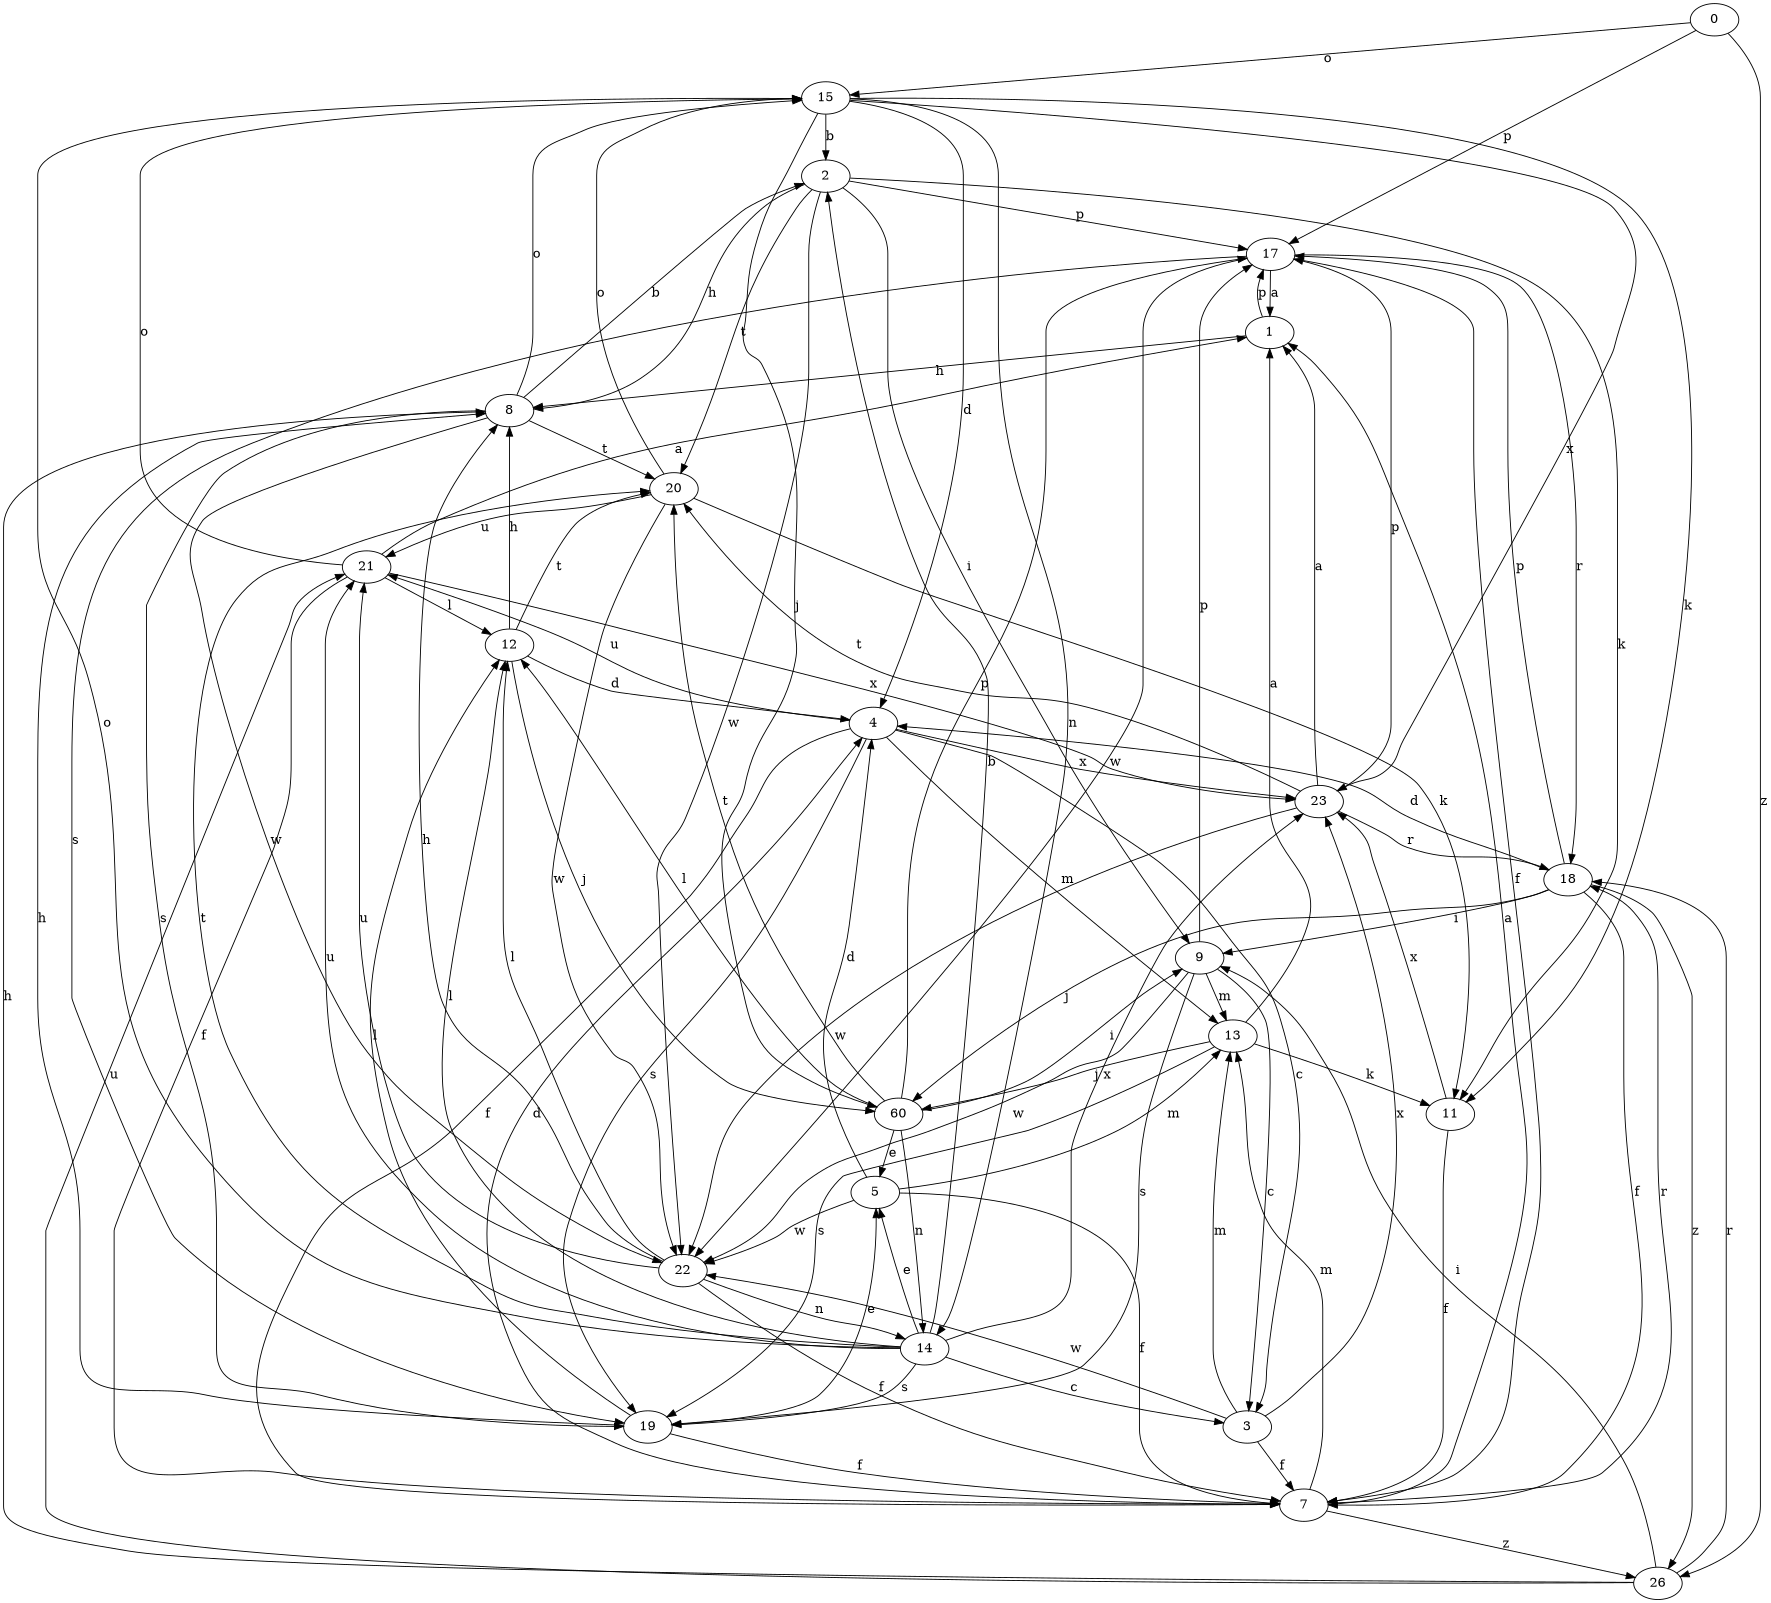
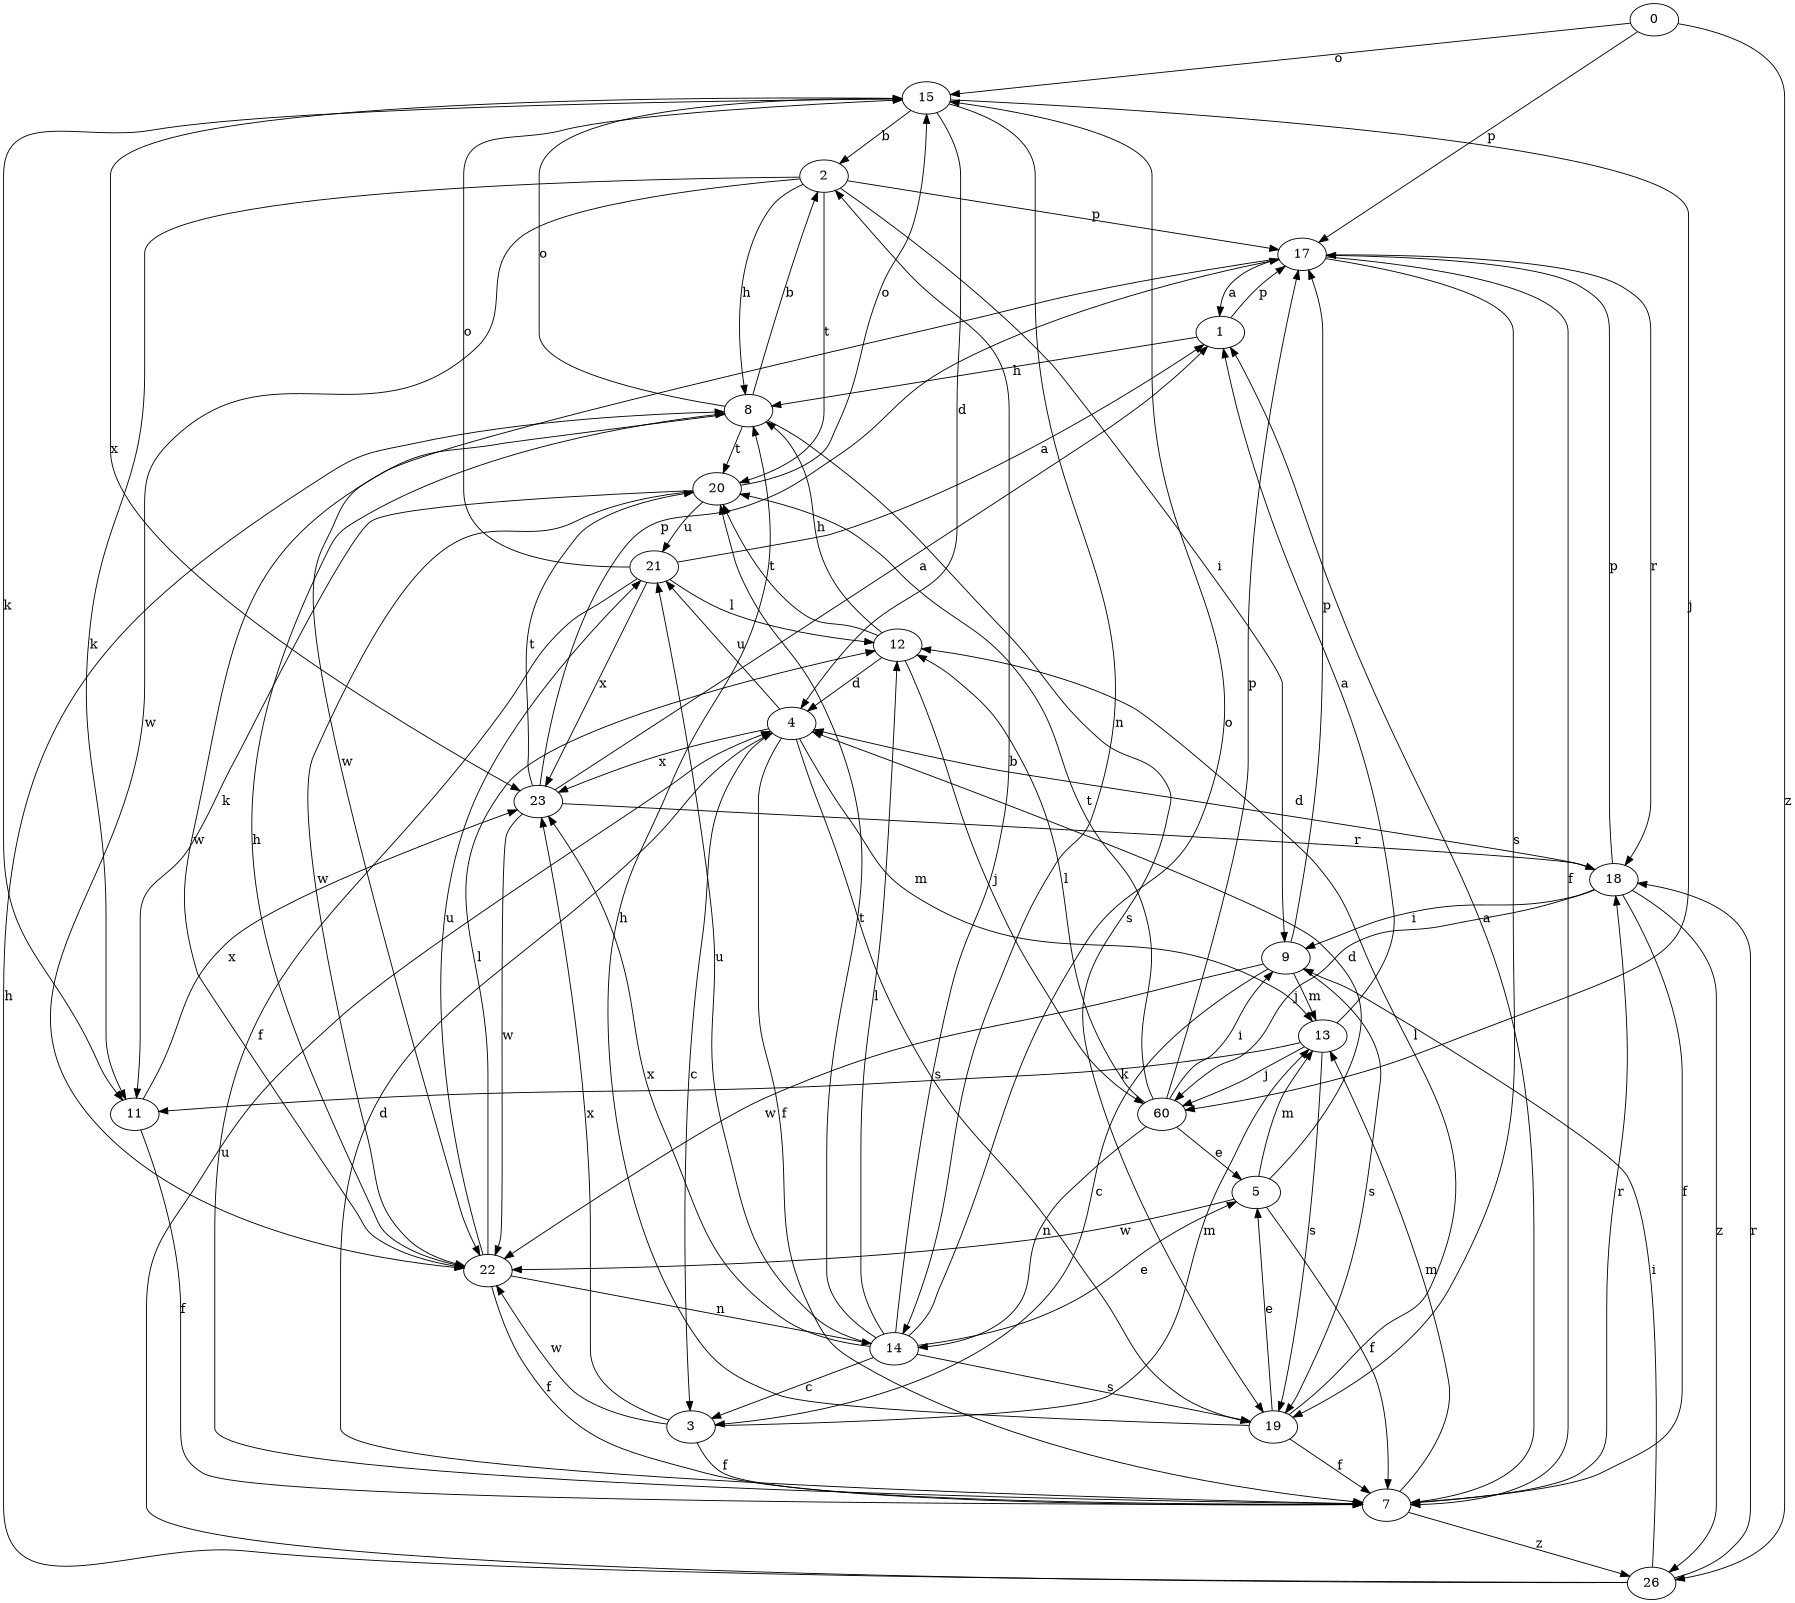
(337, 1558) -> (352, 1551)
